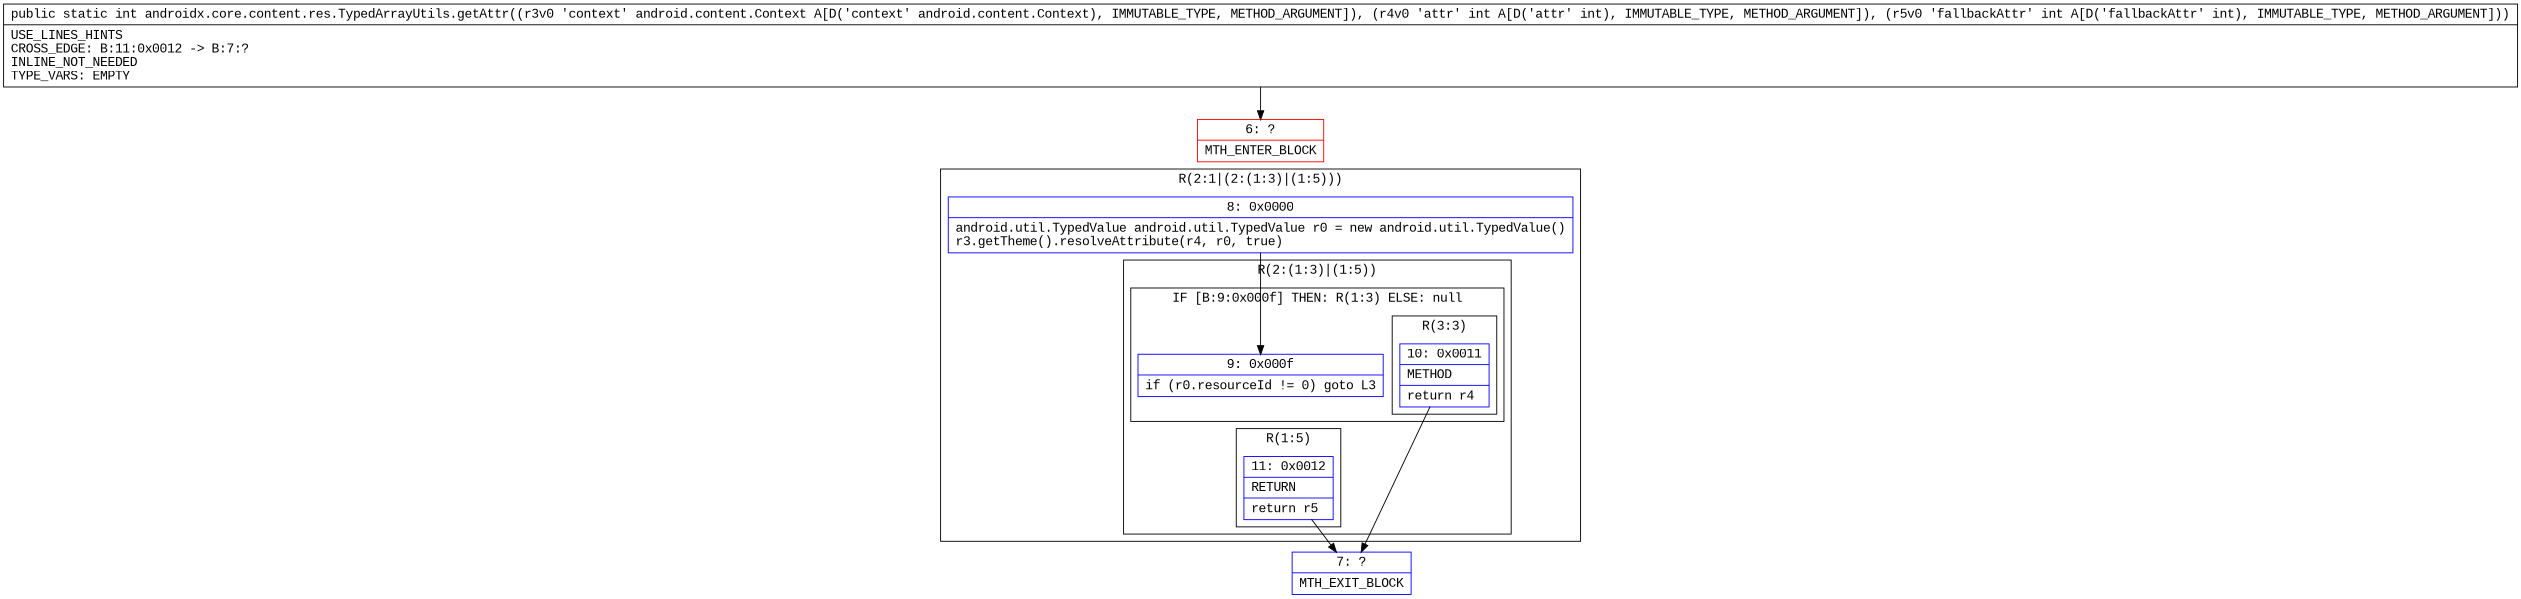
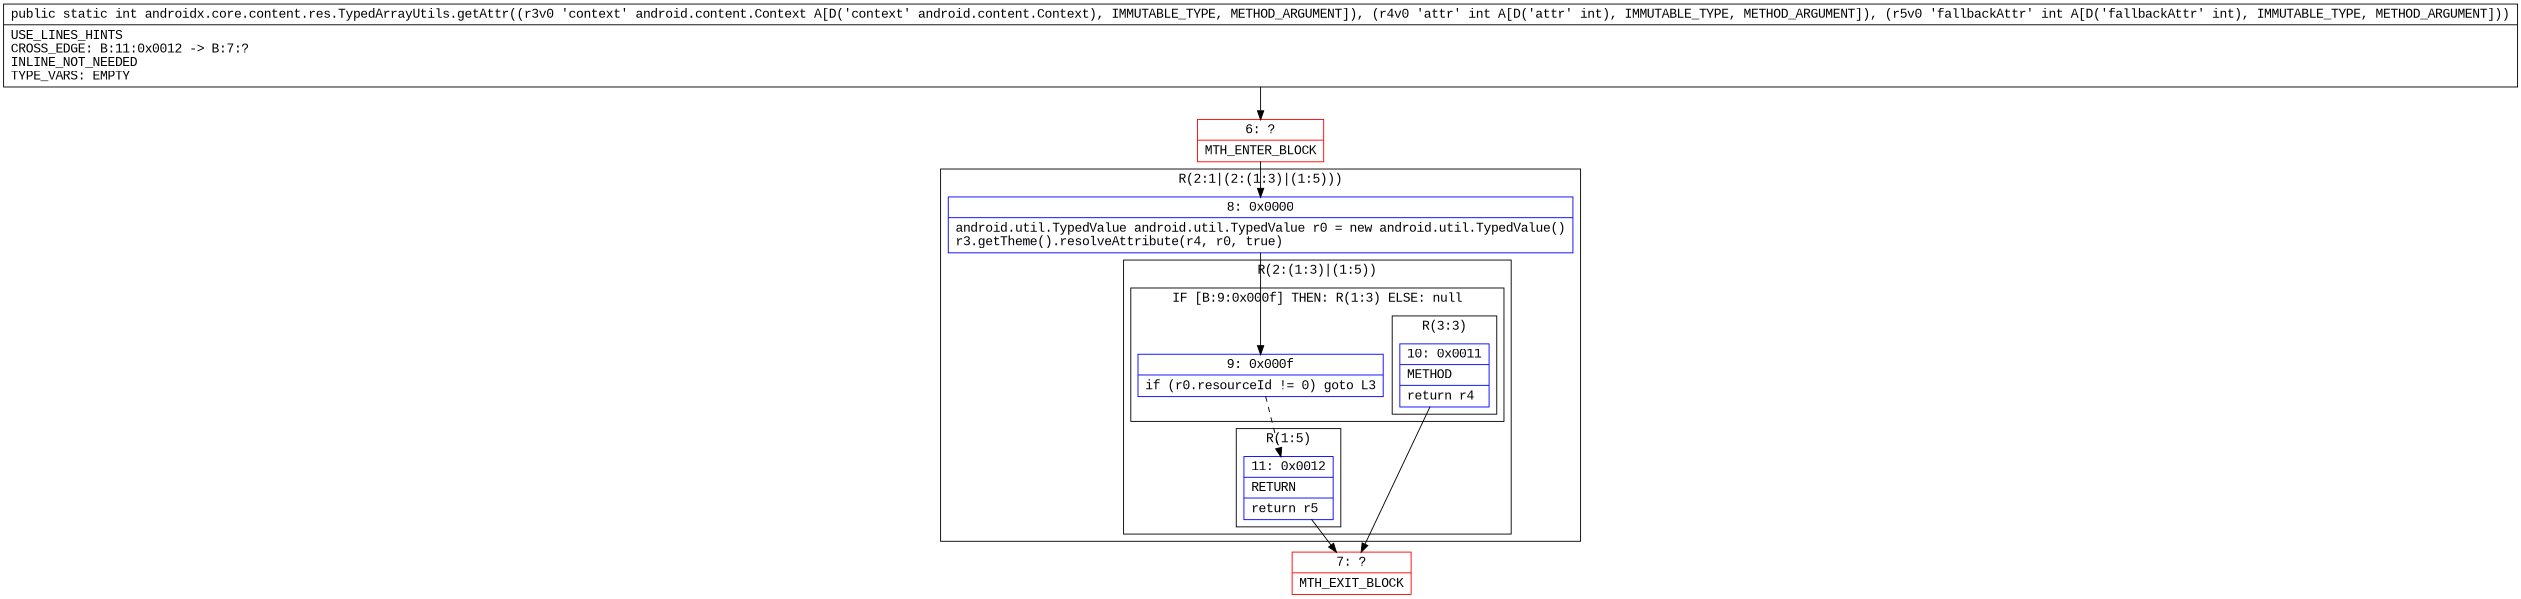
none -> (1261, 175)
none -> (1271, 416)
(1352, 573) -> (1352, 573)
